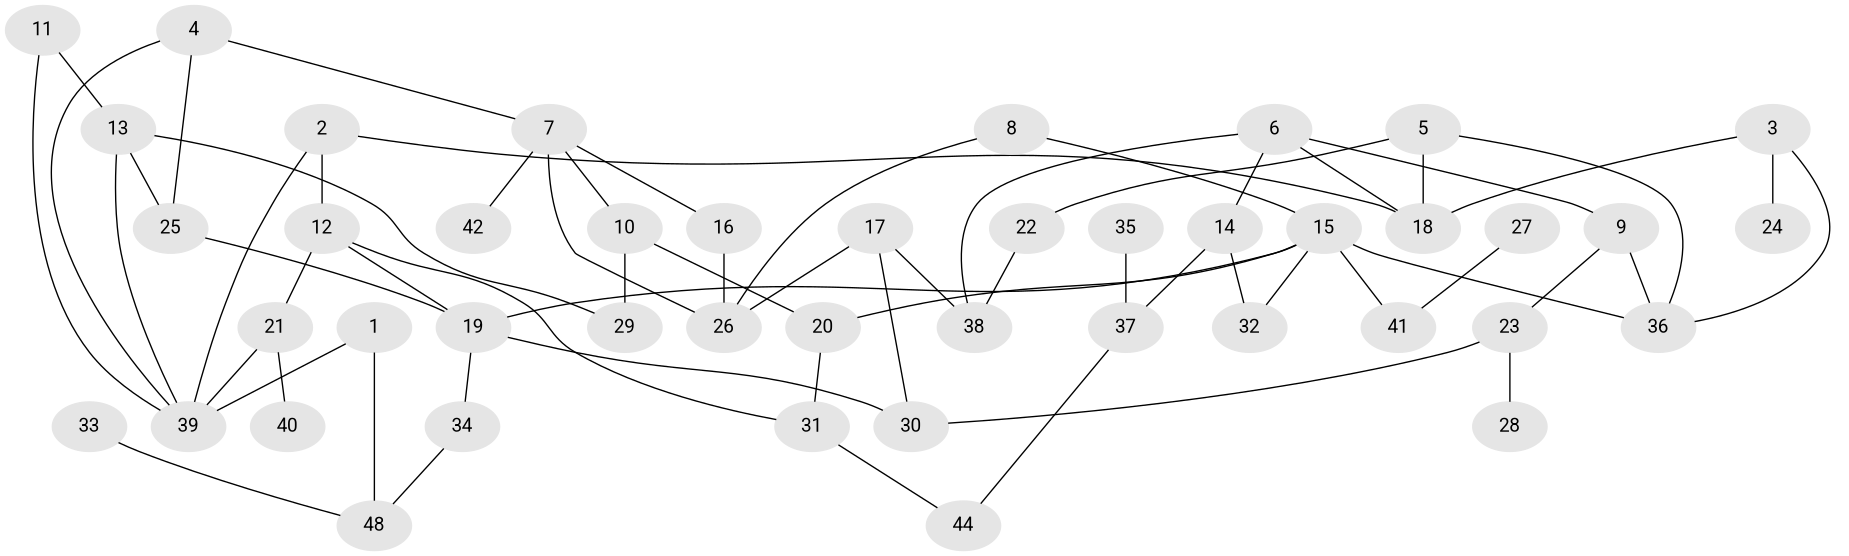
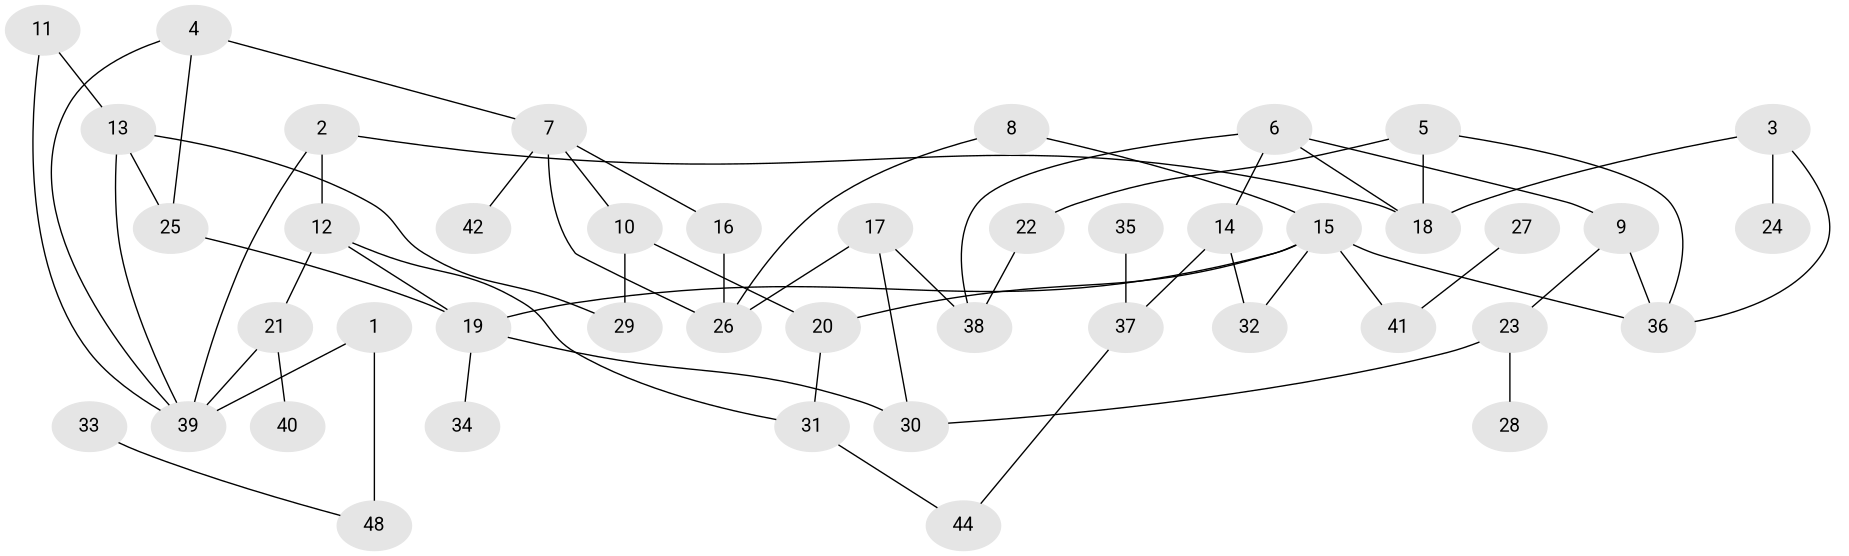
(418, 476) -> none
